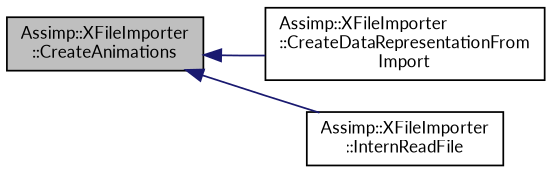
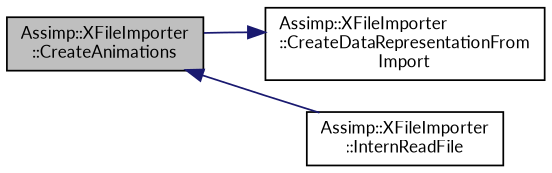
(243, 56) -> (226, 33)
